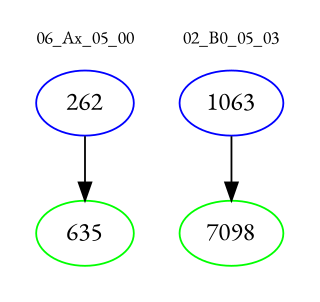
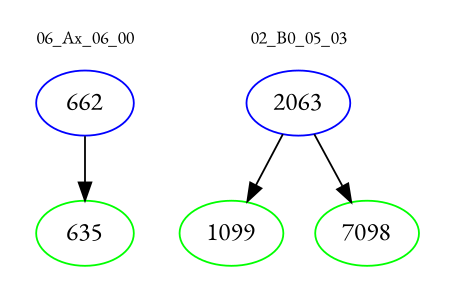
(86, 39) -> (86, 39)
(85, 103) -> (85, 103)
(231, 103) -> (298, 103)
none -> (231, 233)
